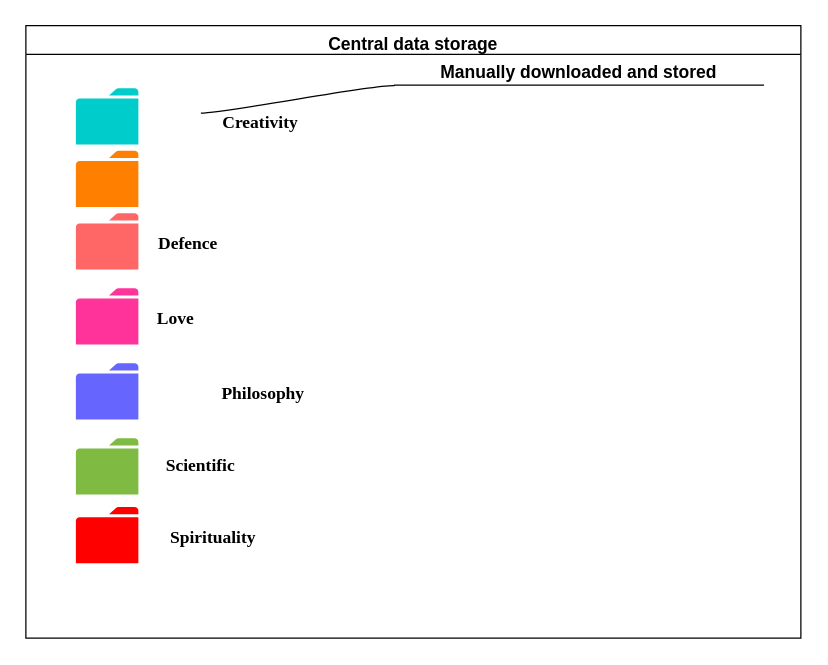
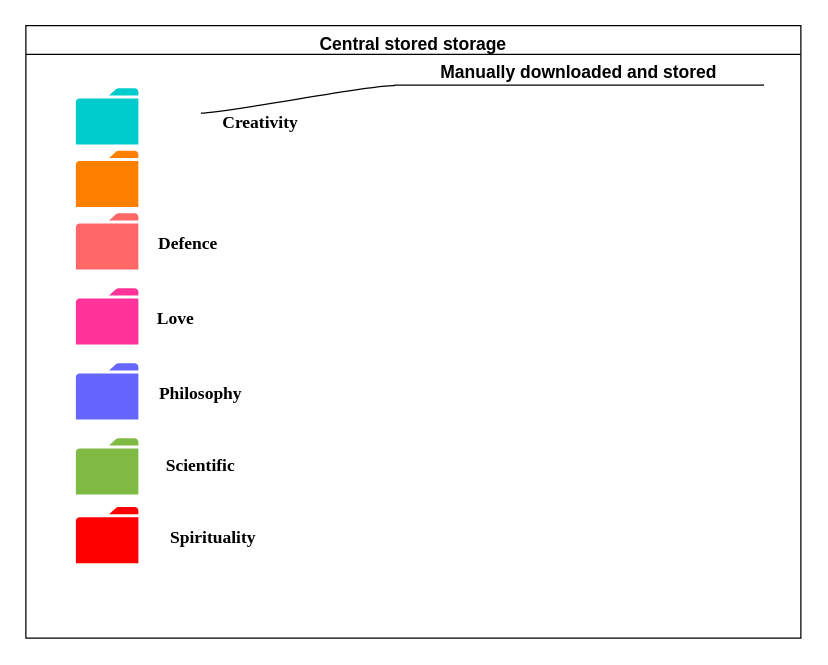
(413, 44) -> (413, 44)
(263, 394) -> (201, 394)
